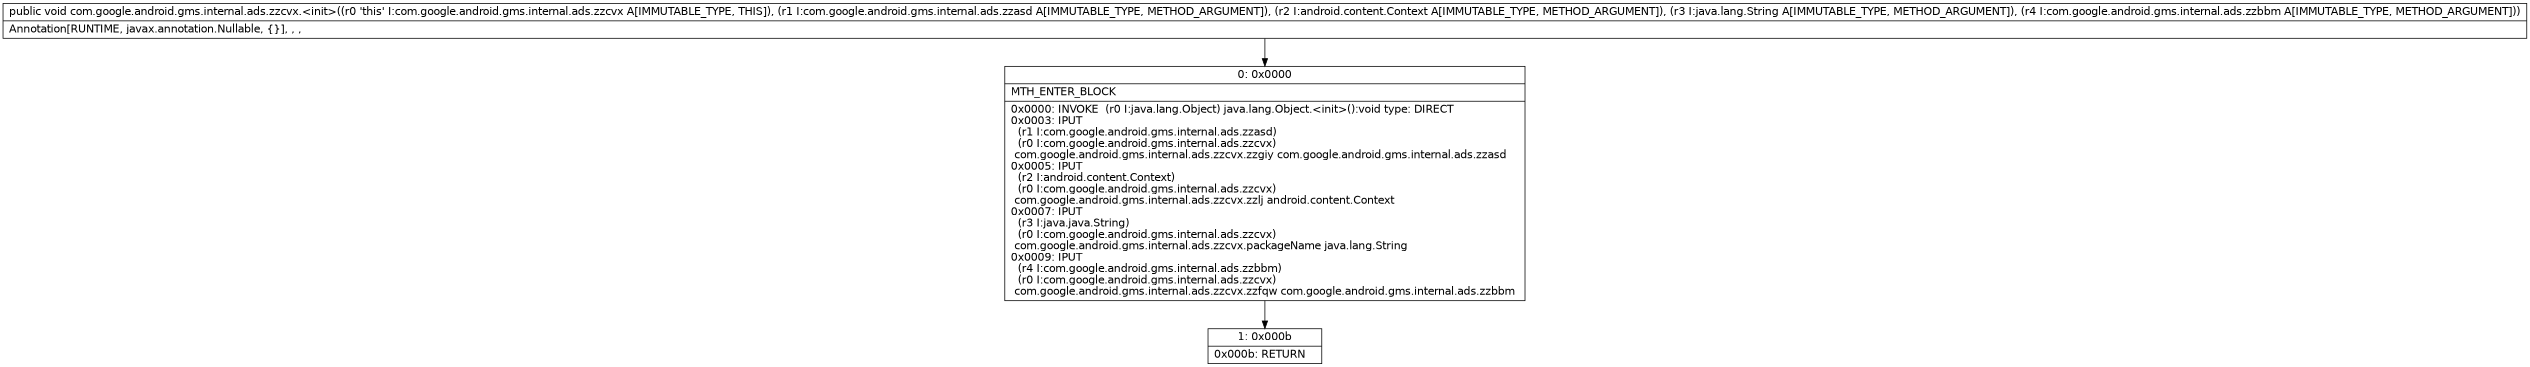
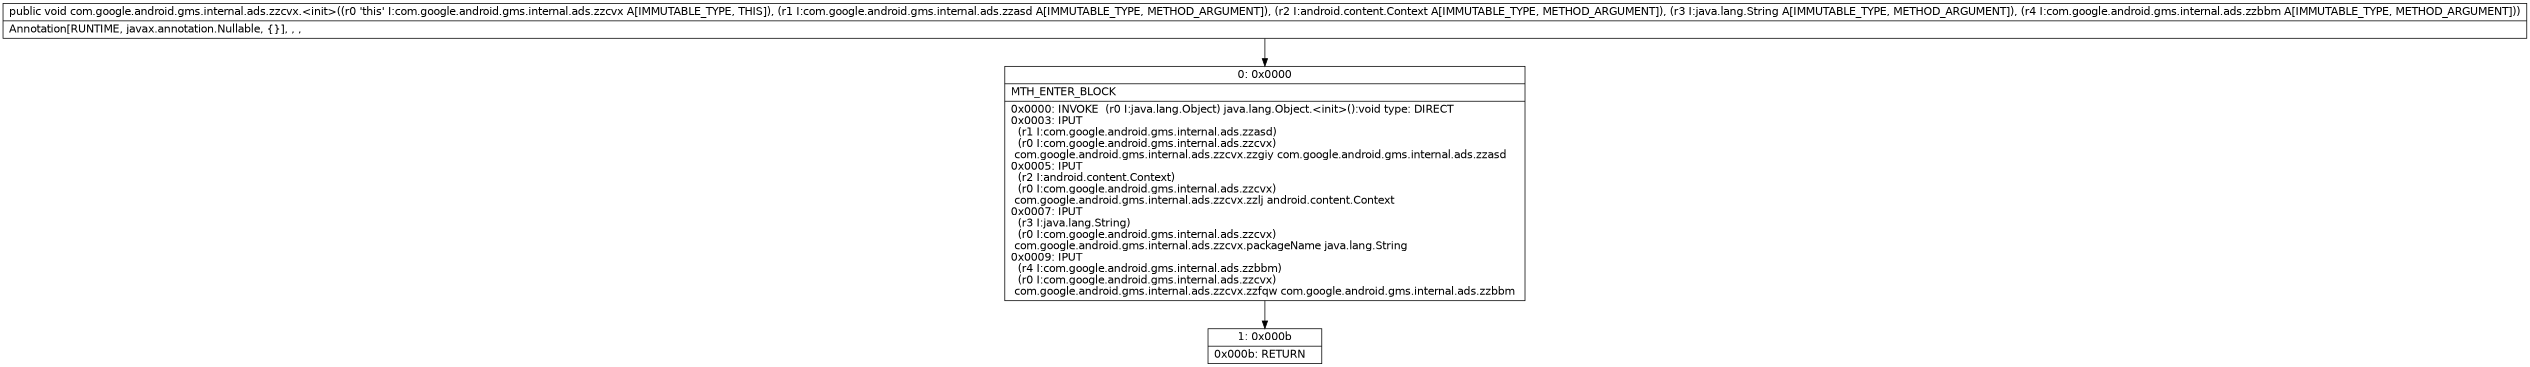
(1070, 223) -> (1071, 223)
